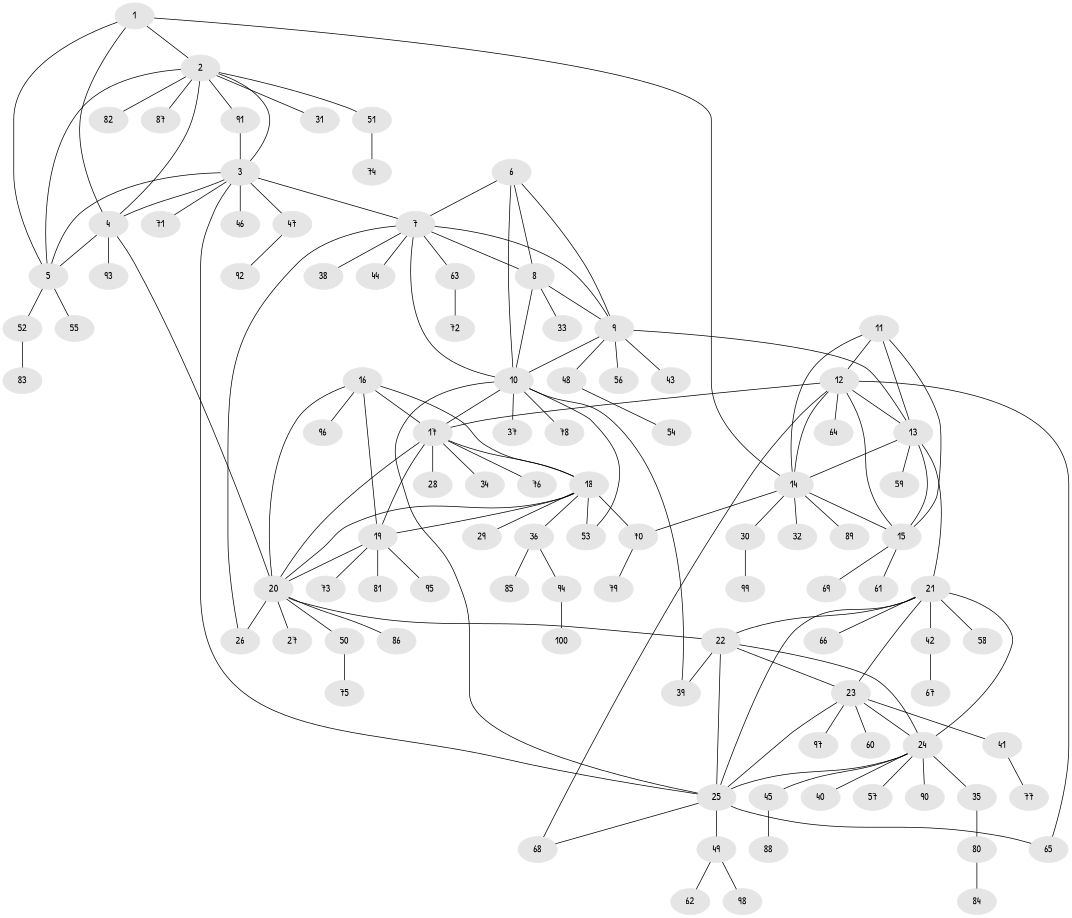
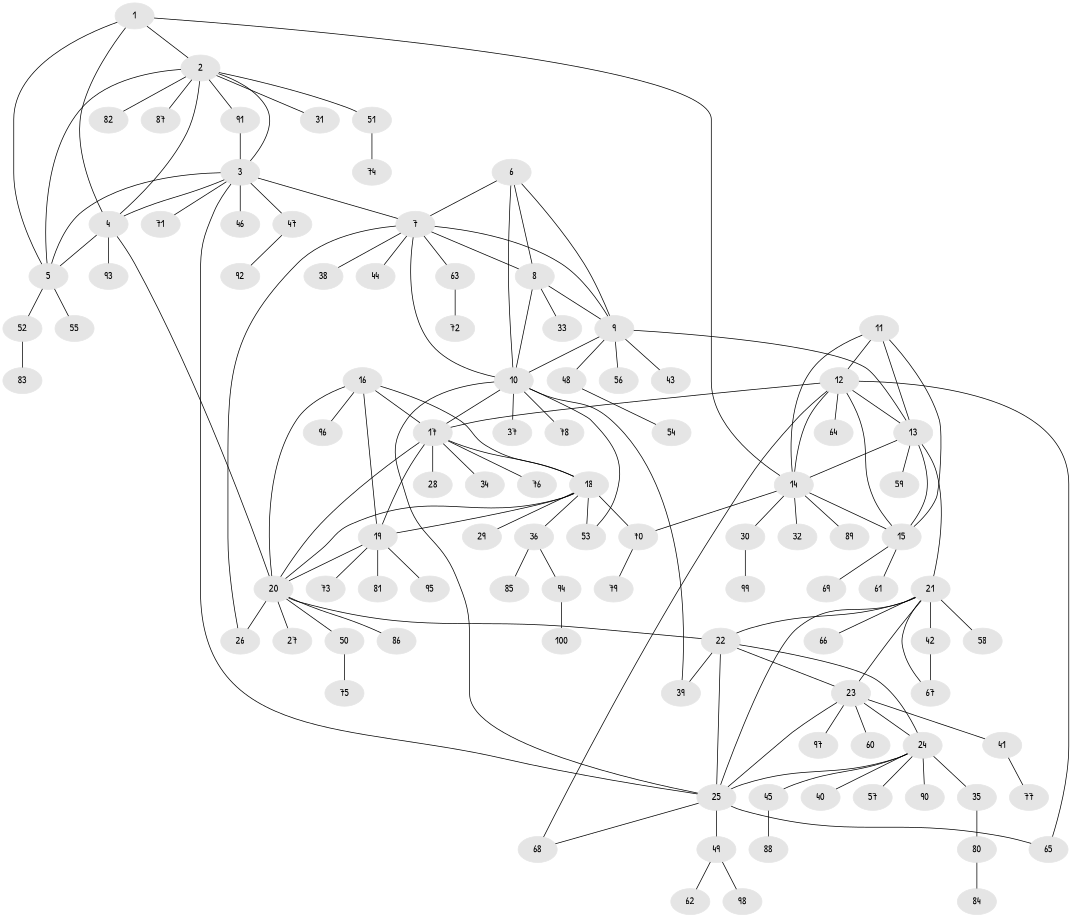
(1006, 660) -> (902, 641)
